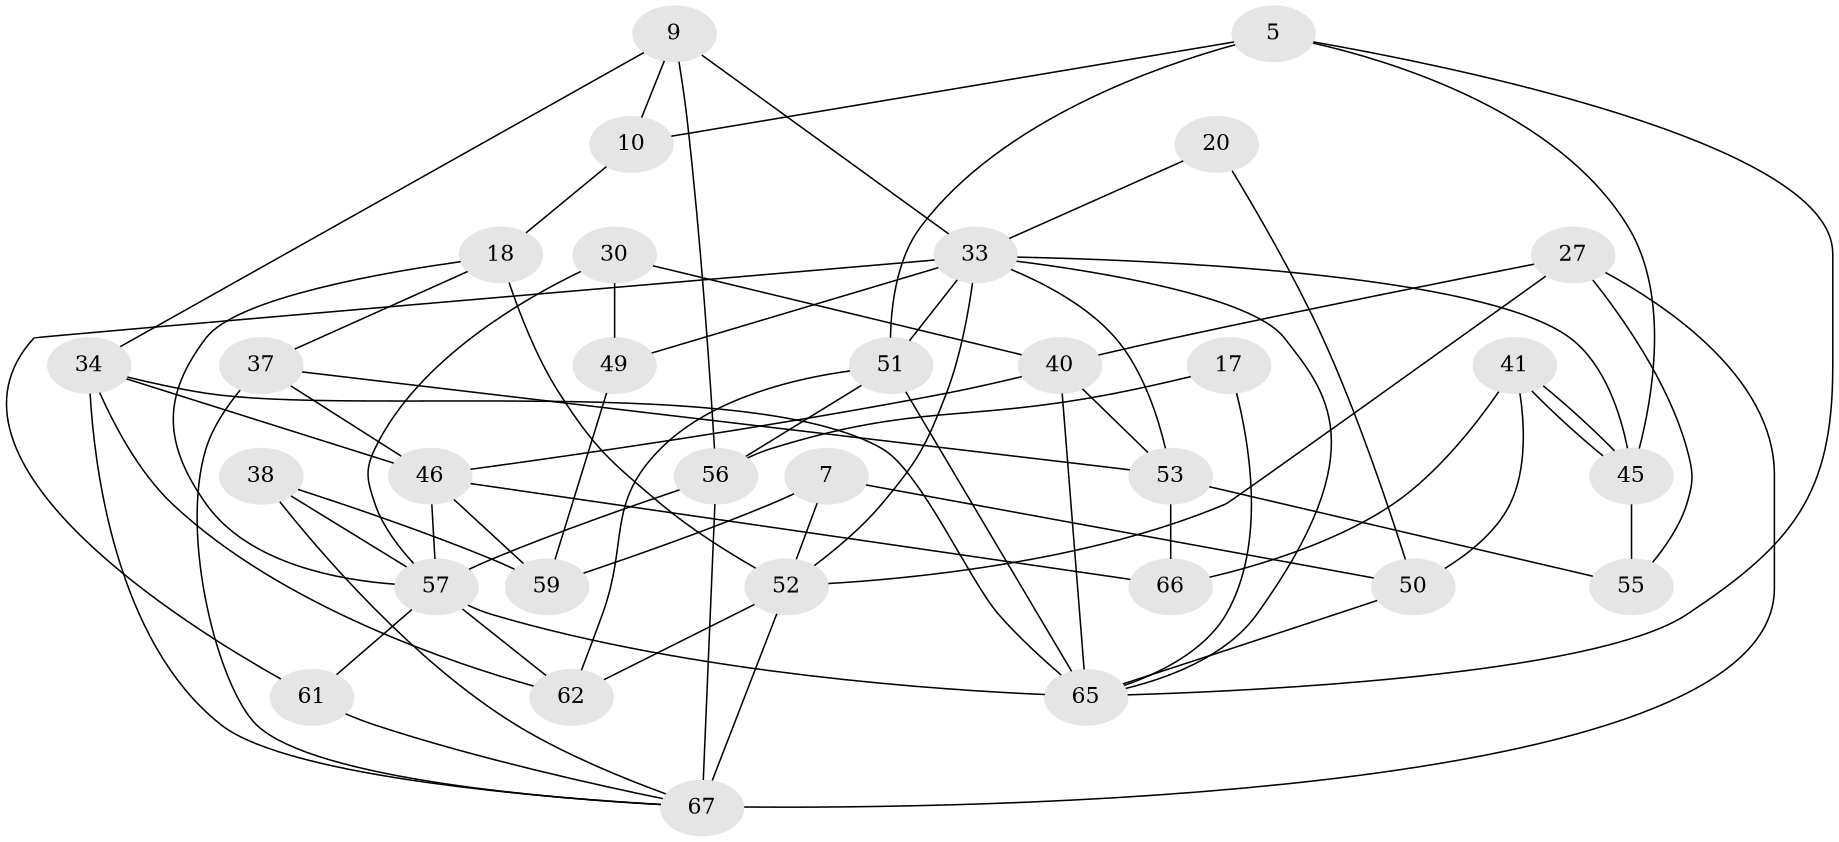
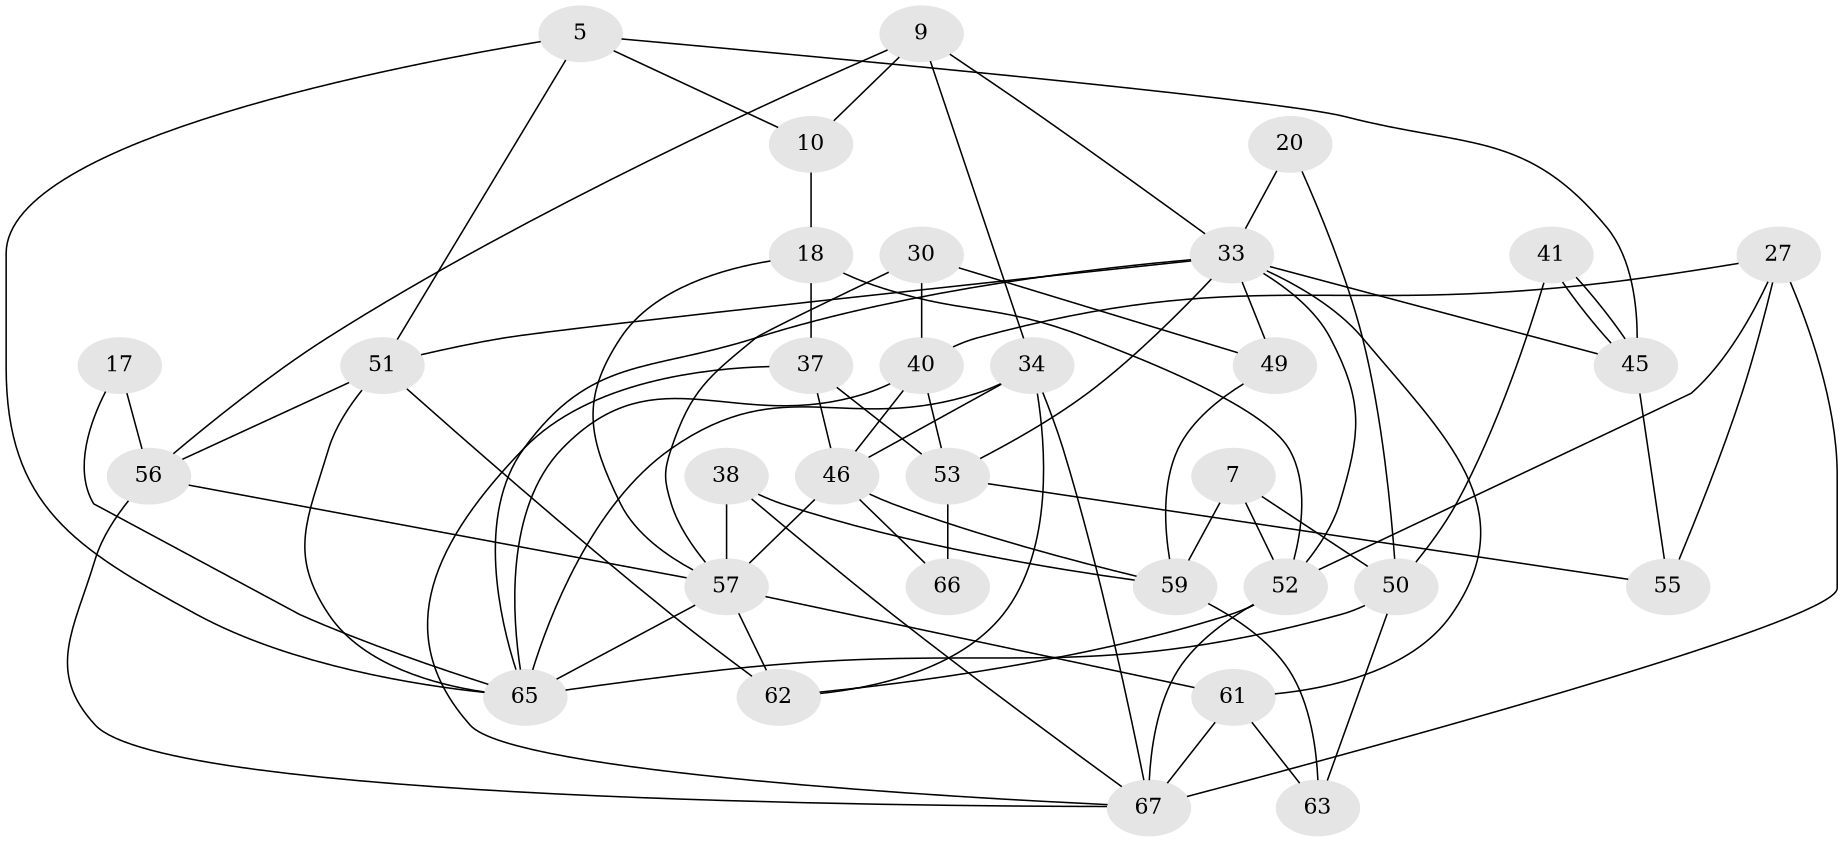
(1375, 516) -> none
none -> (1318, 808)
